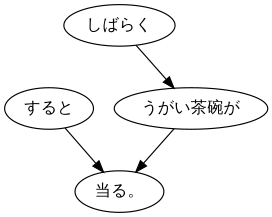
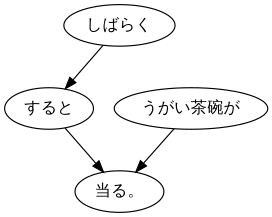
(151, 62) -> (88, 63)
